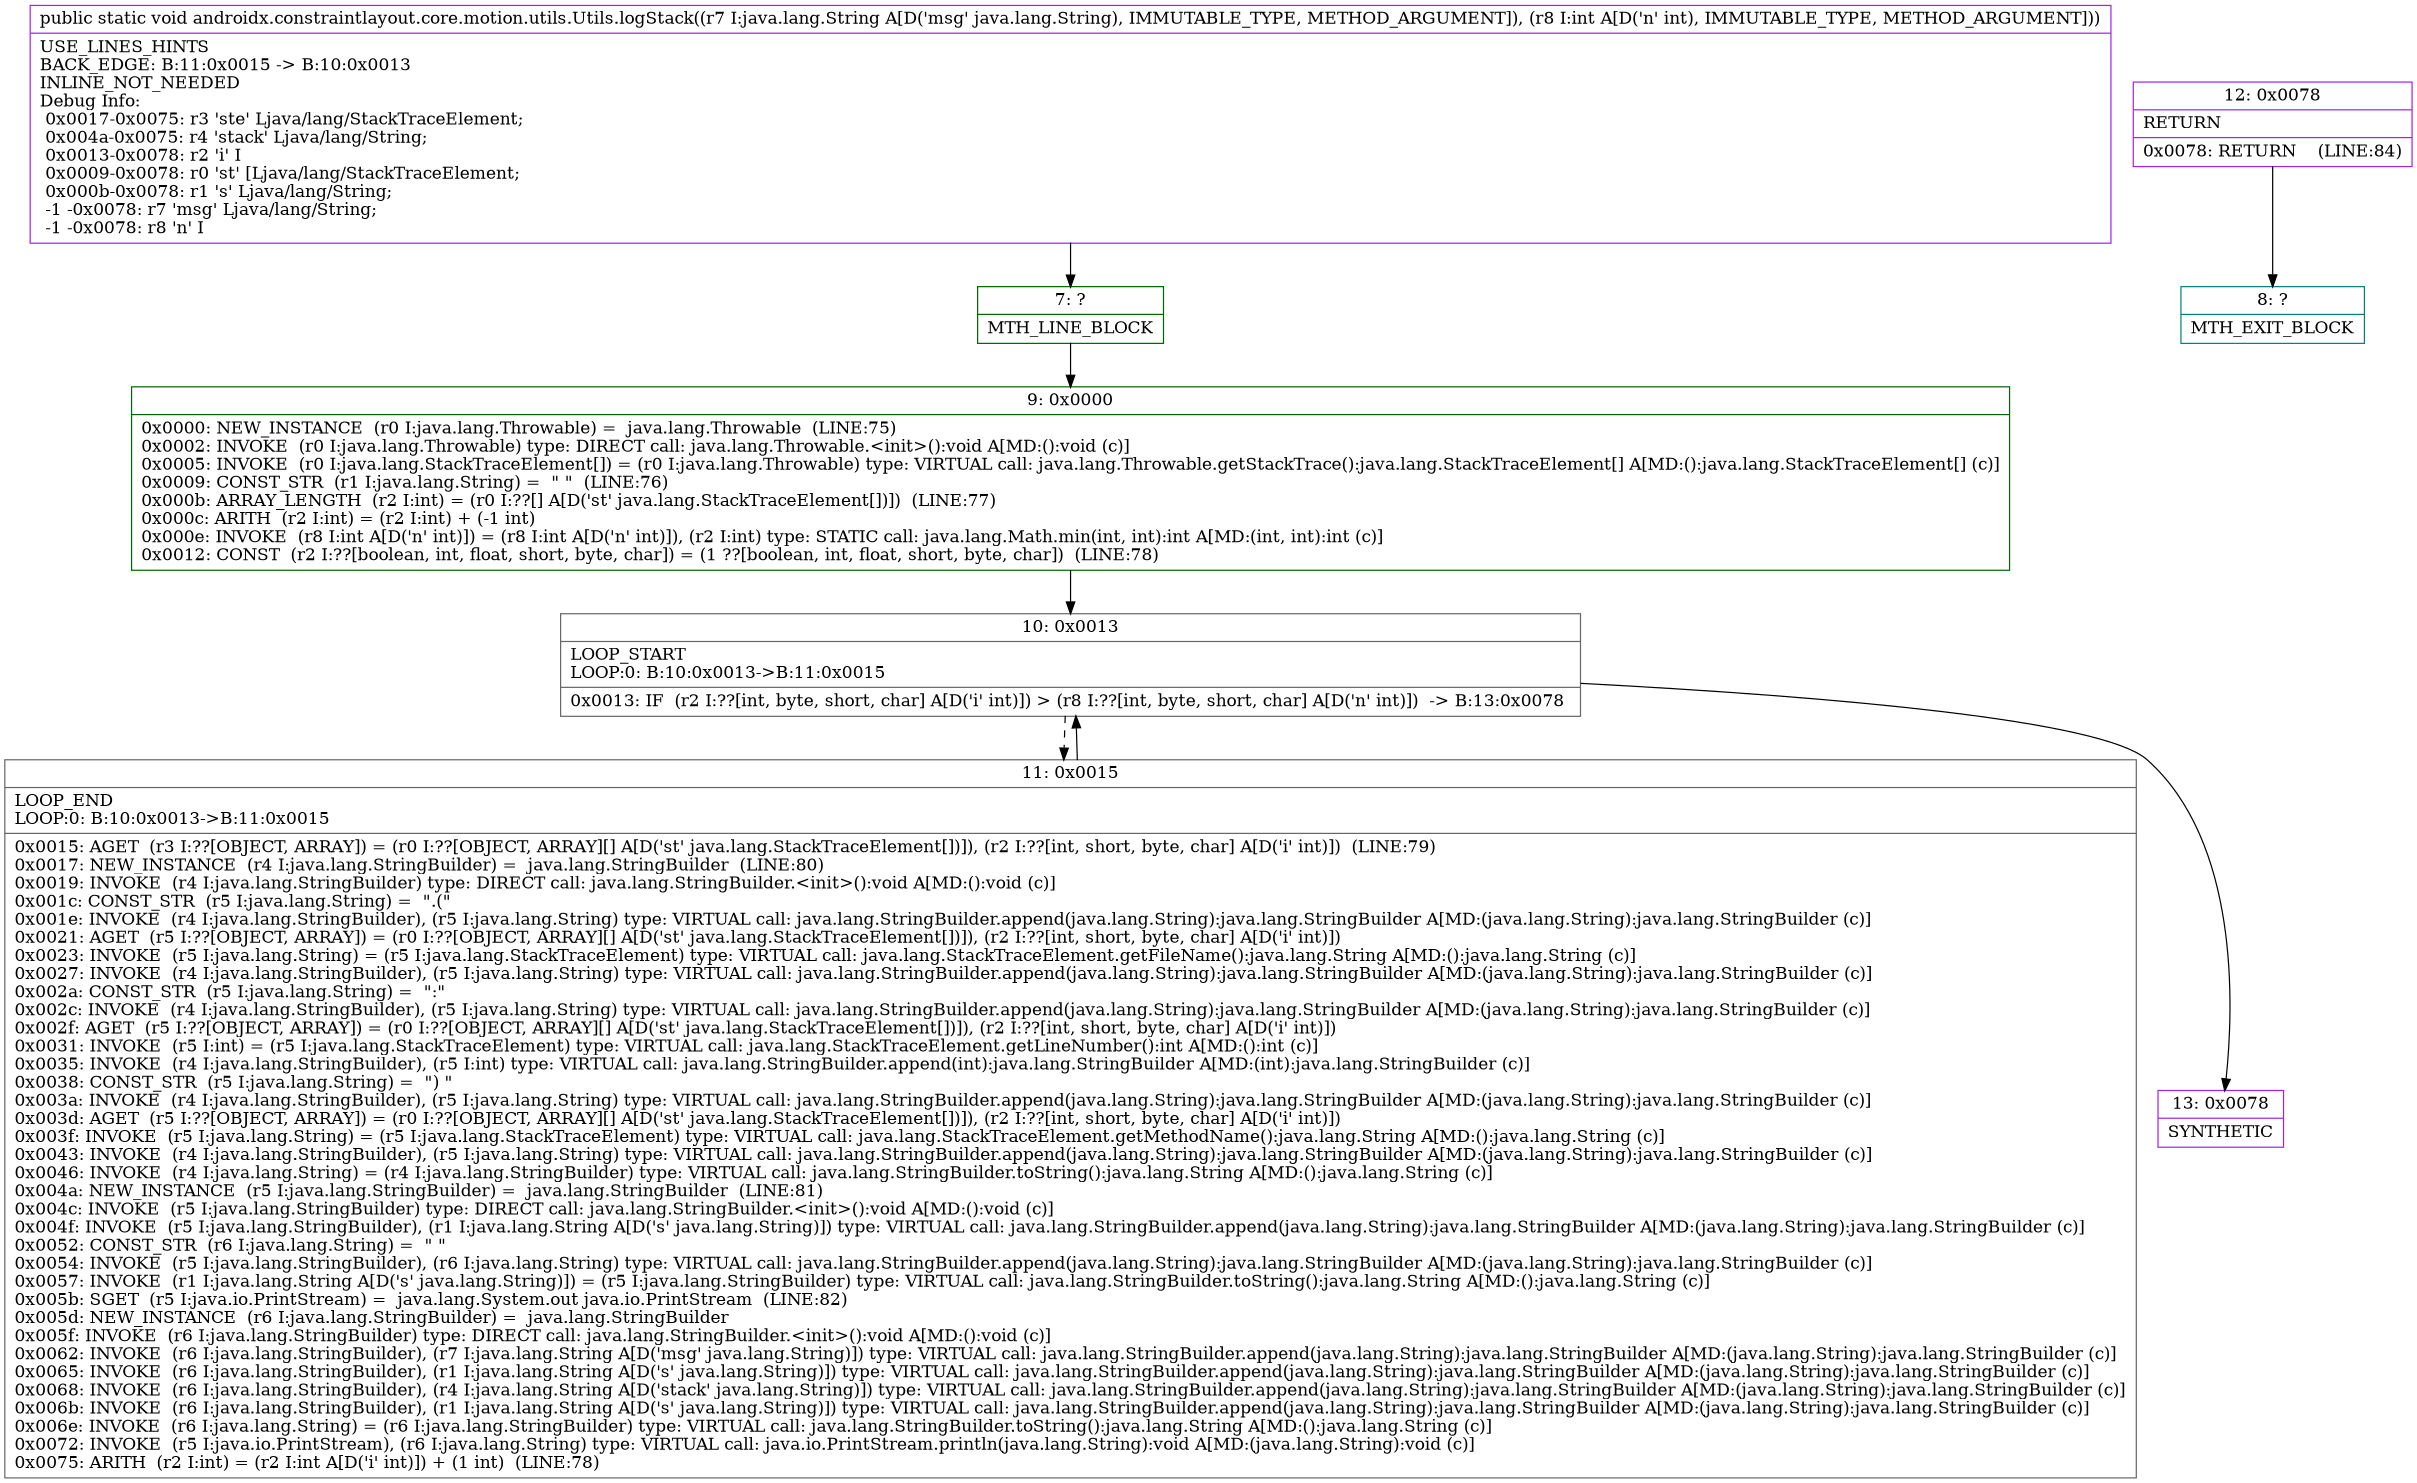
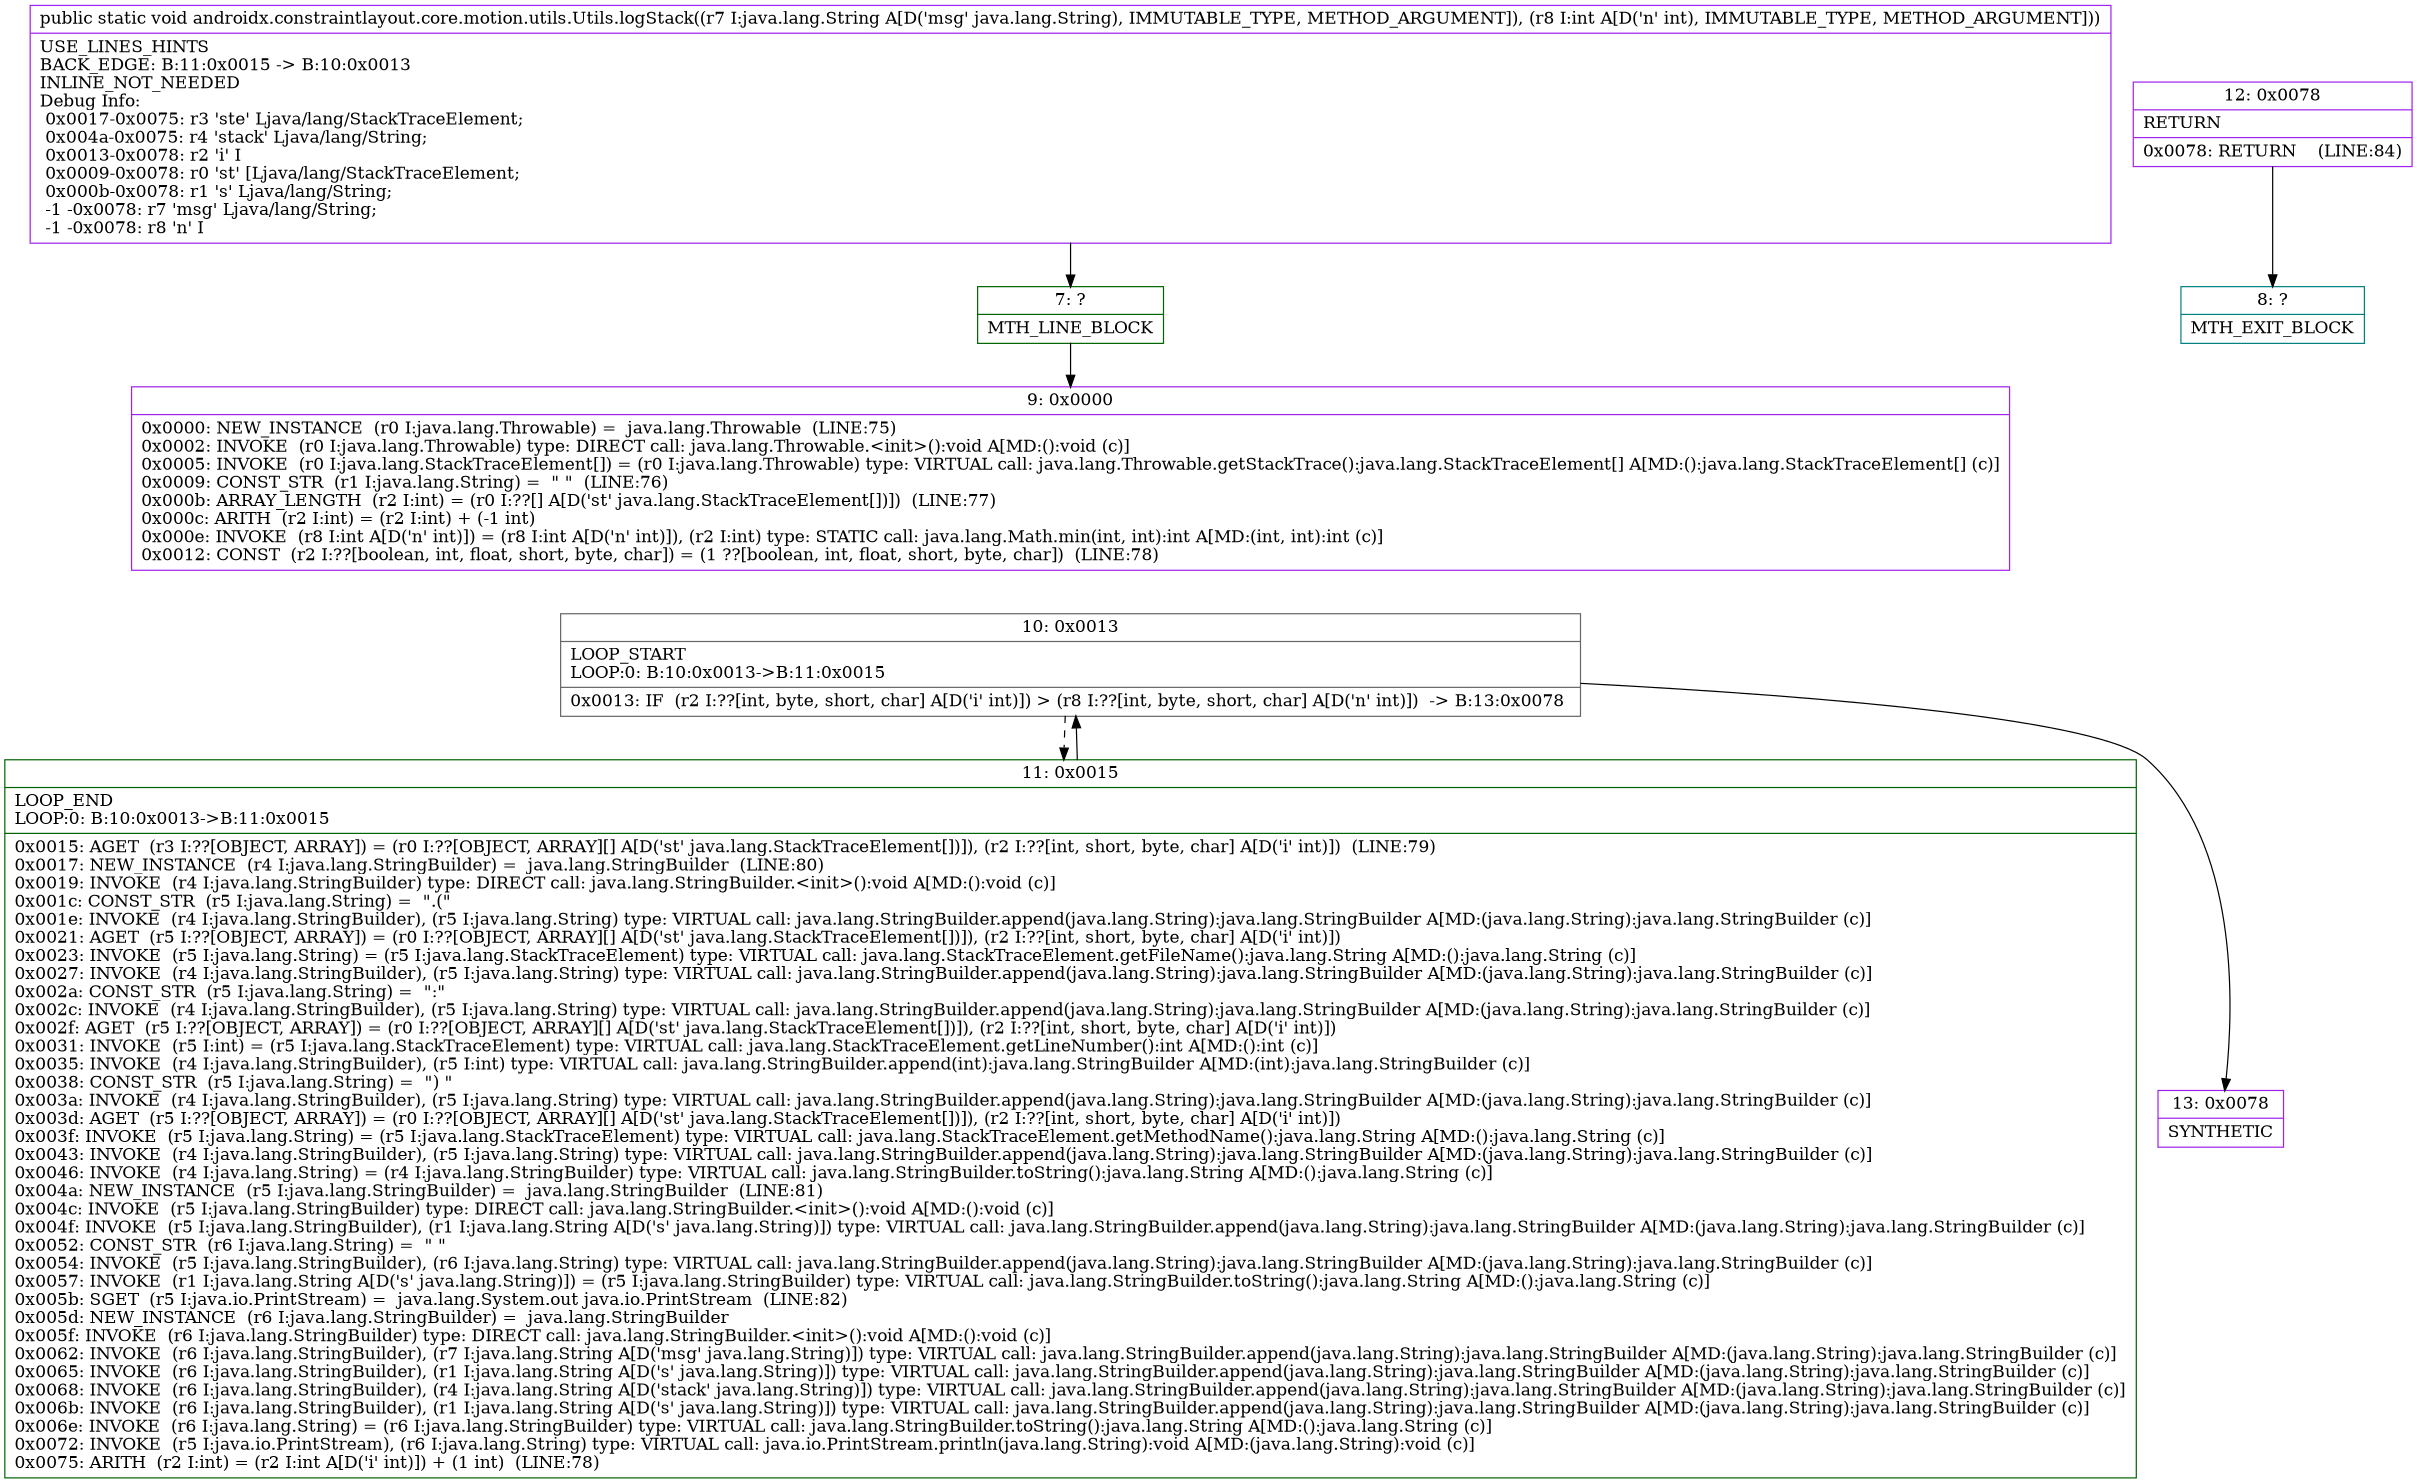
(1071, 479) -> (1071, 479)
(1071, 586) -> none
(1071, 1119) -> (1071, 1119)
